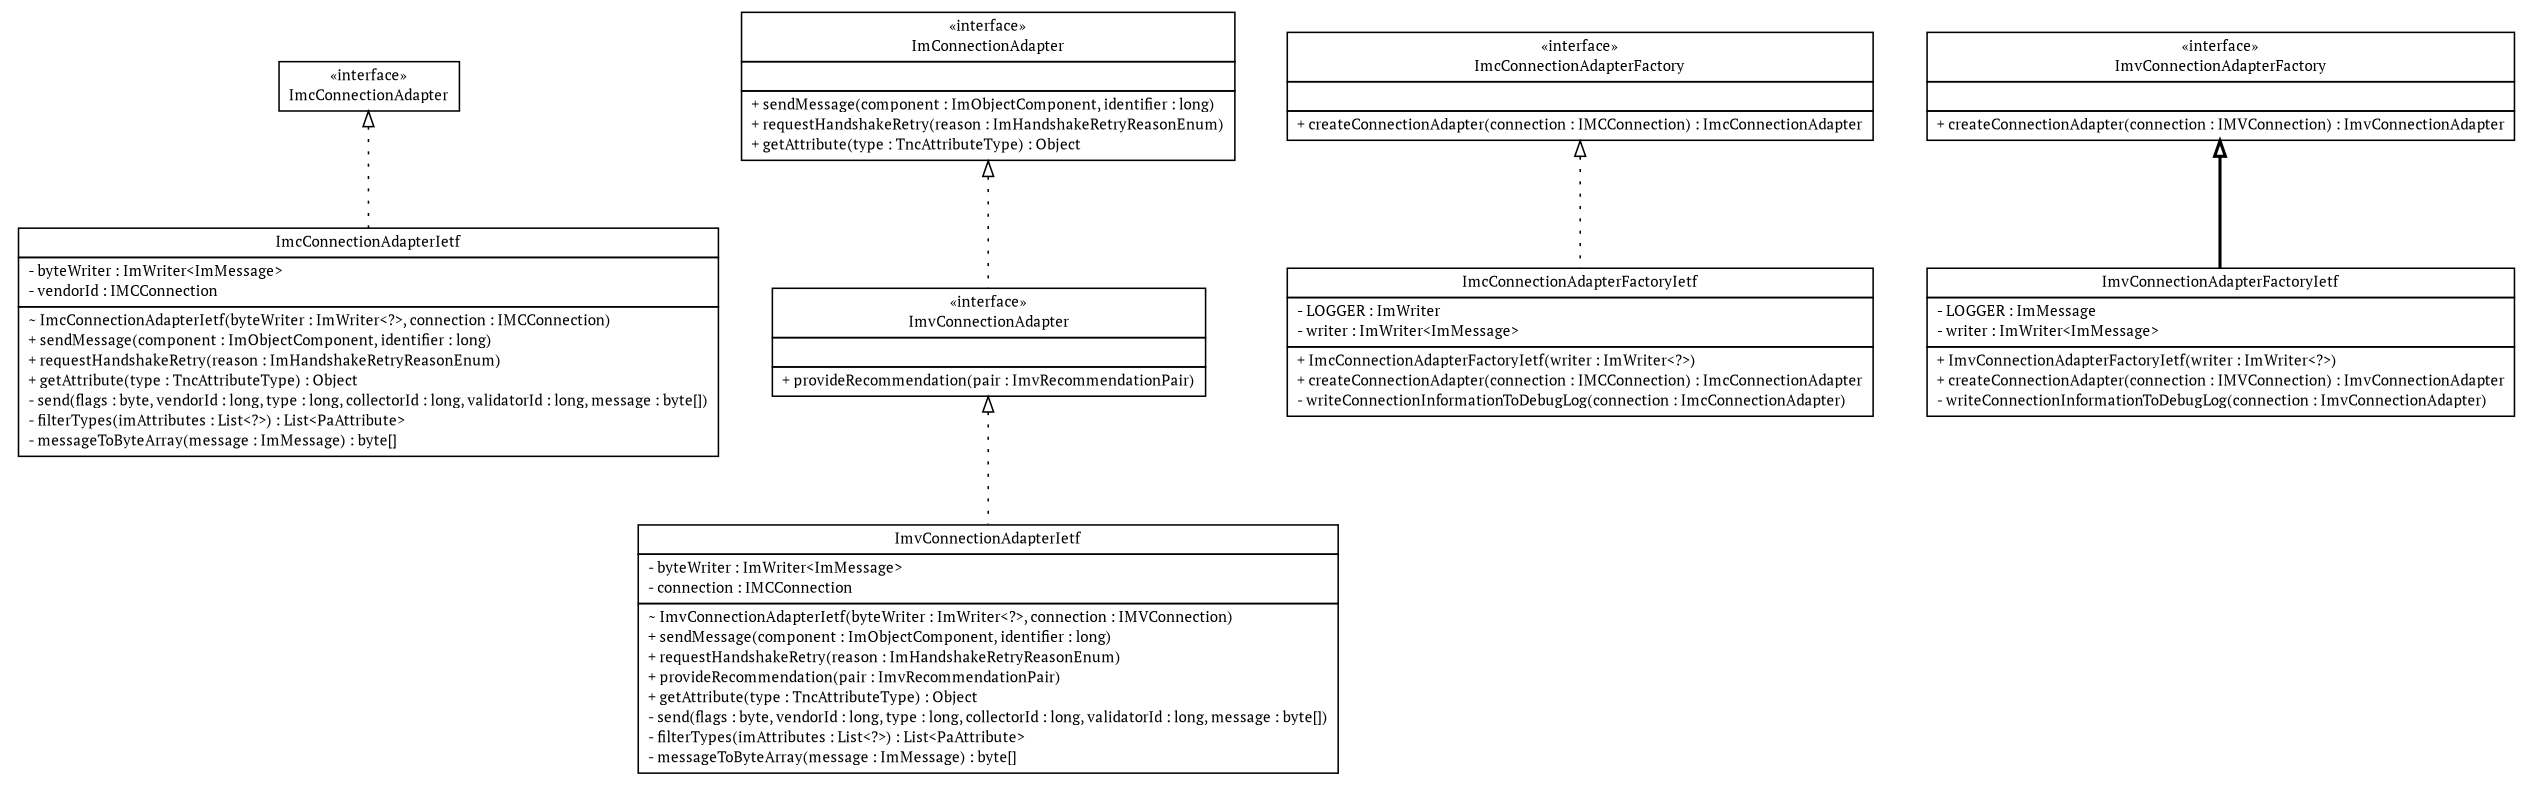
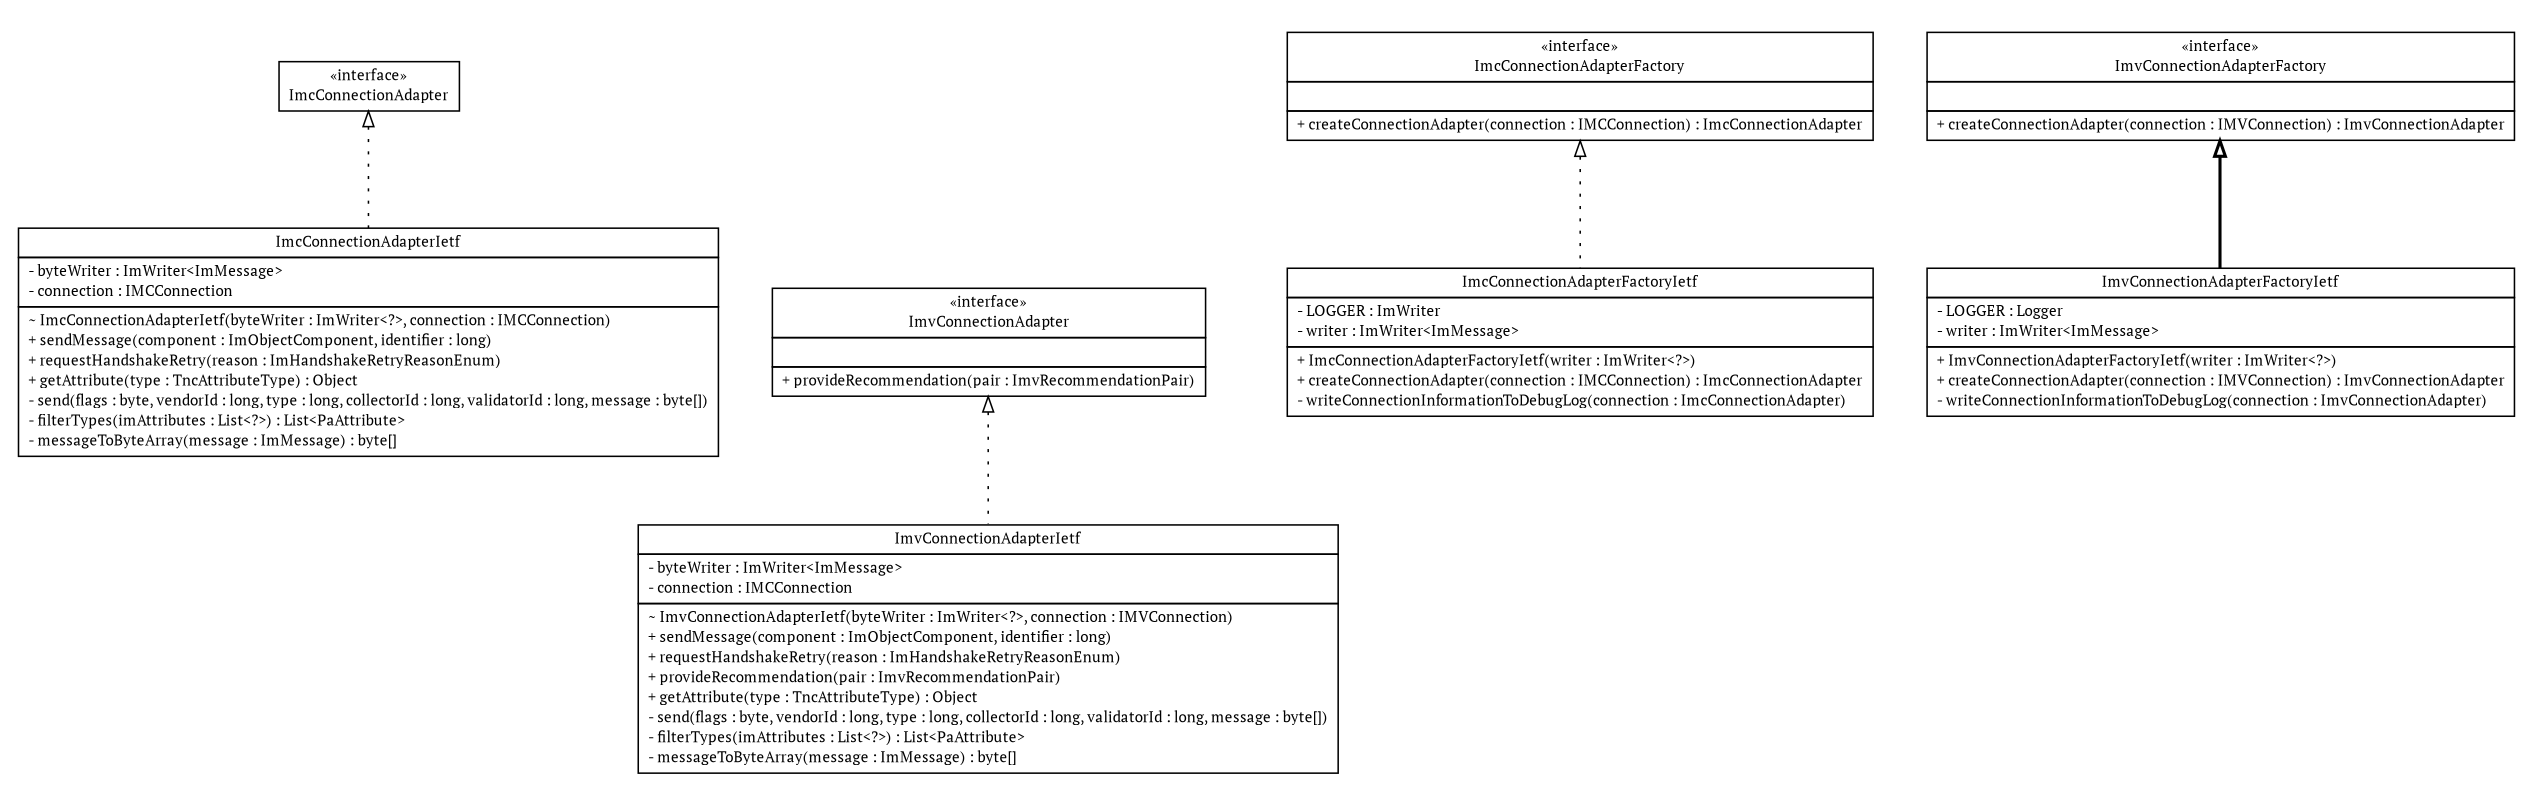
(988, 86) -> none
(123, 291) -> (131, 291)
(2017, 311) -> (2000, 311)
